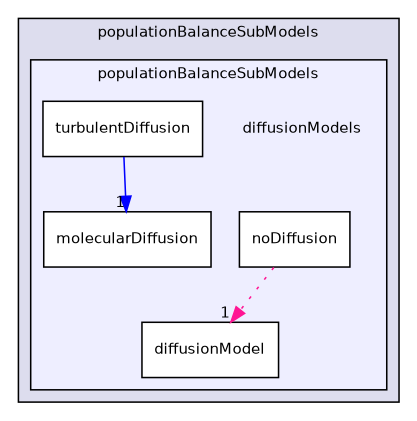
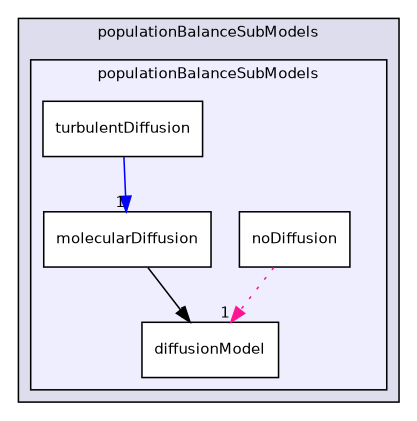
(302, 129) -> none
none -> (164, 289)
